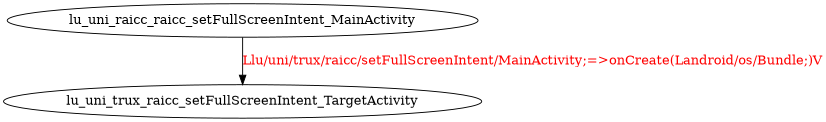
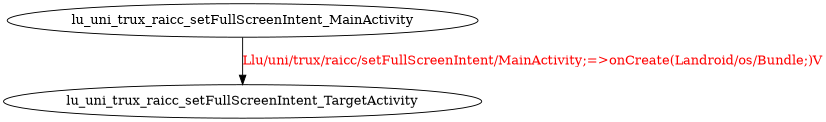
(243, 20) -> (243, 20)
